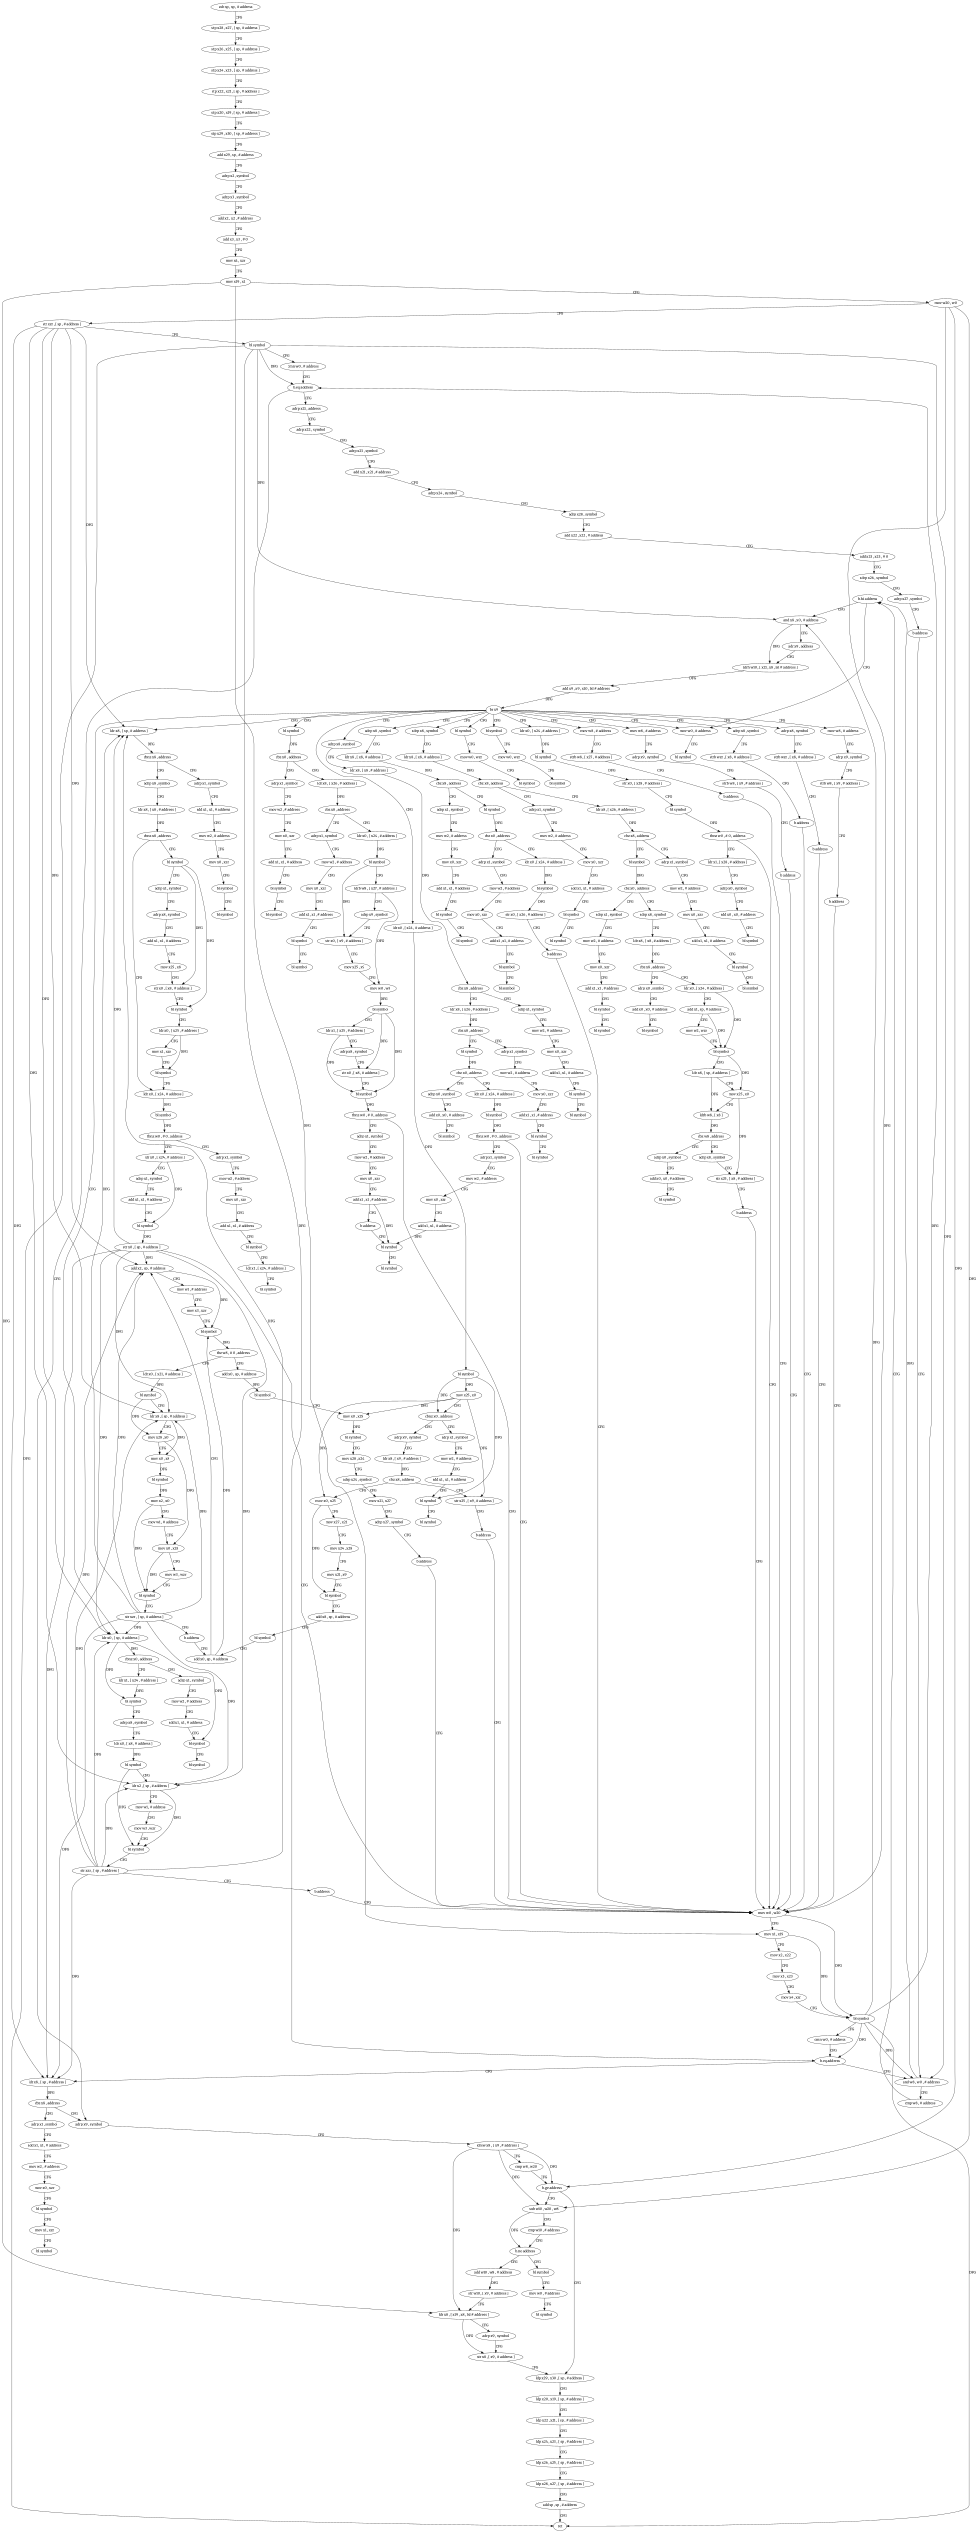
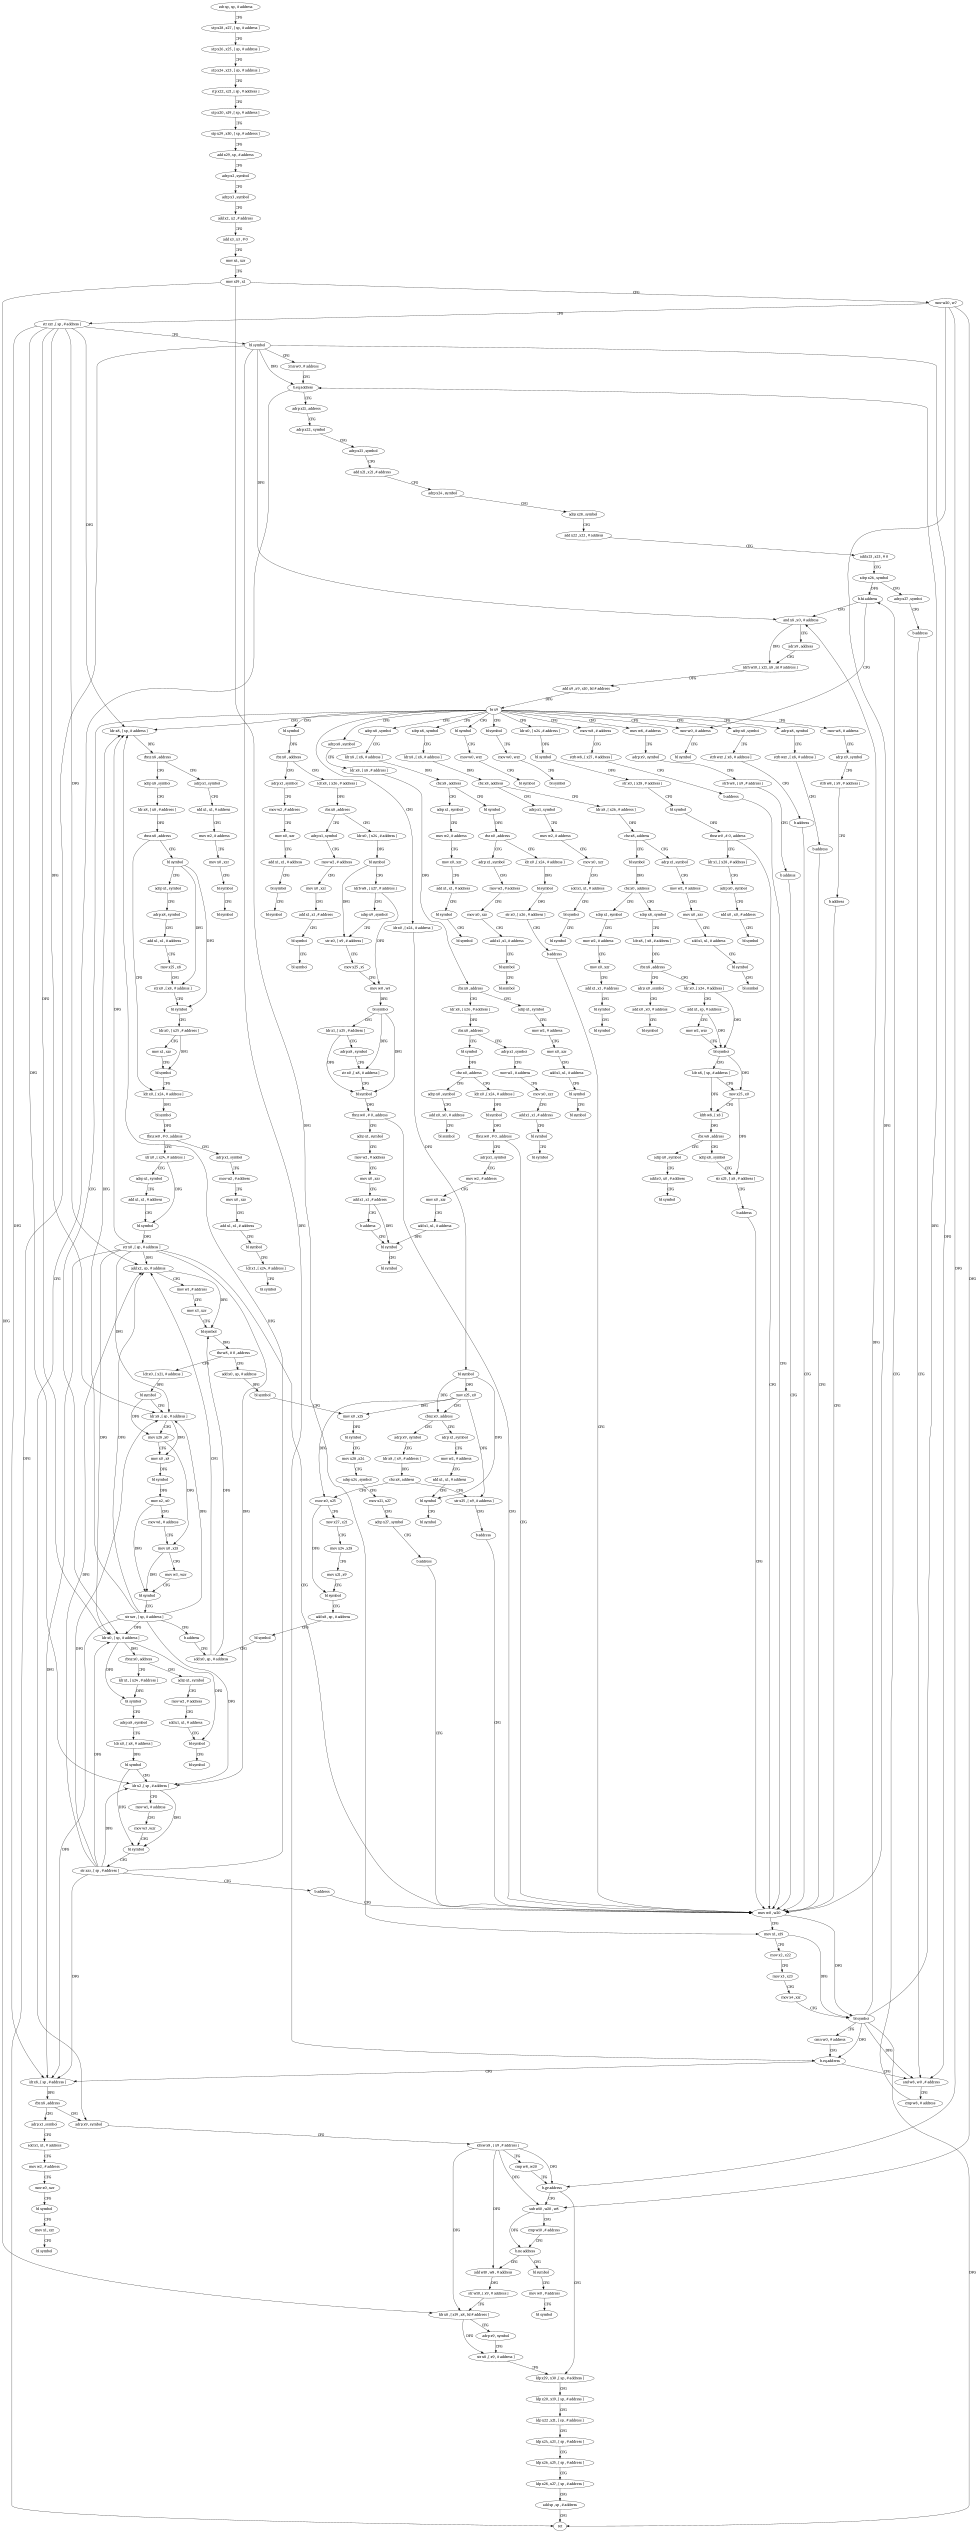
(946, 303) -> (946, 303)
(907, 1334) -> (871, 587)
none -> (493, 2208)
